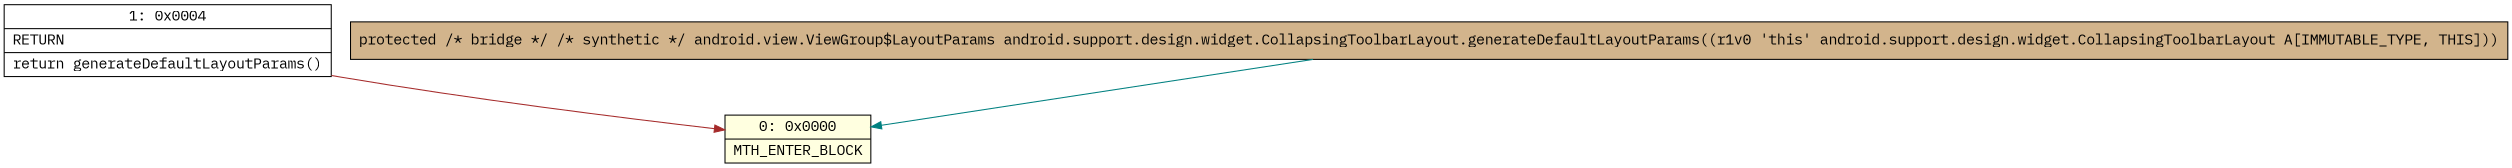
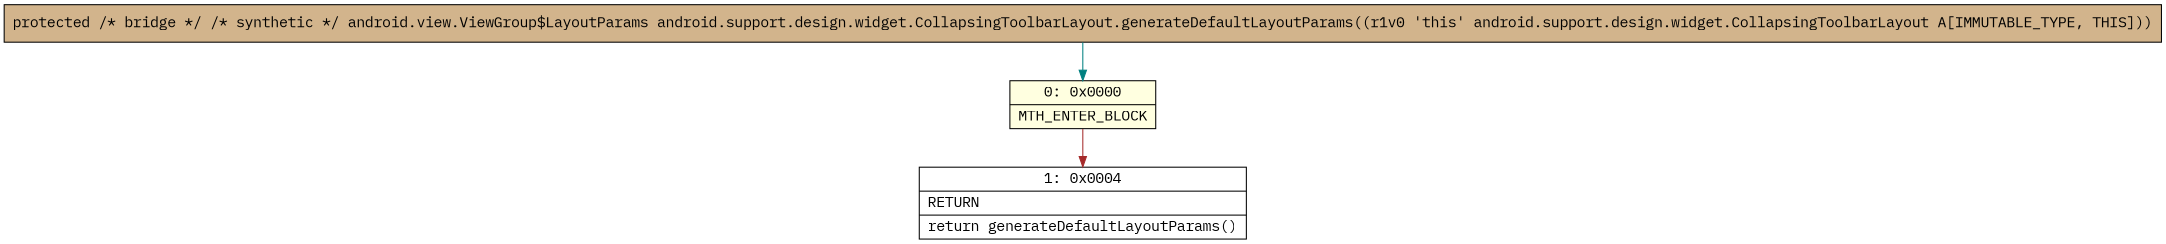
(523, 104) -> (1083, 143)
